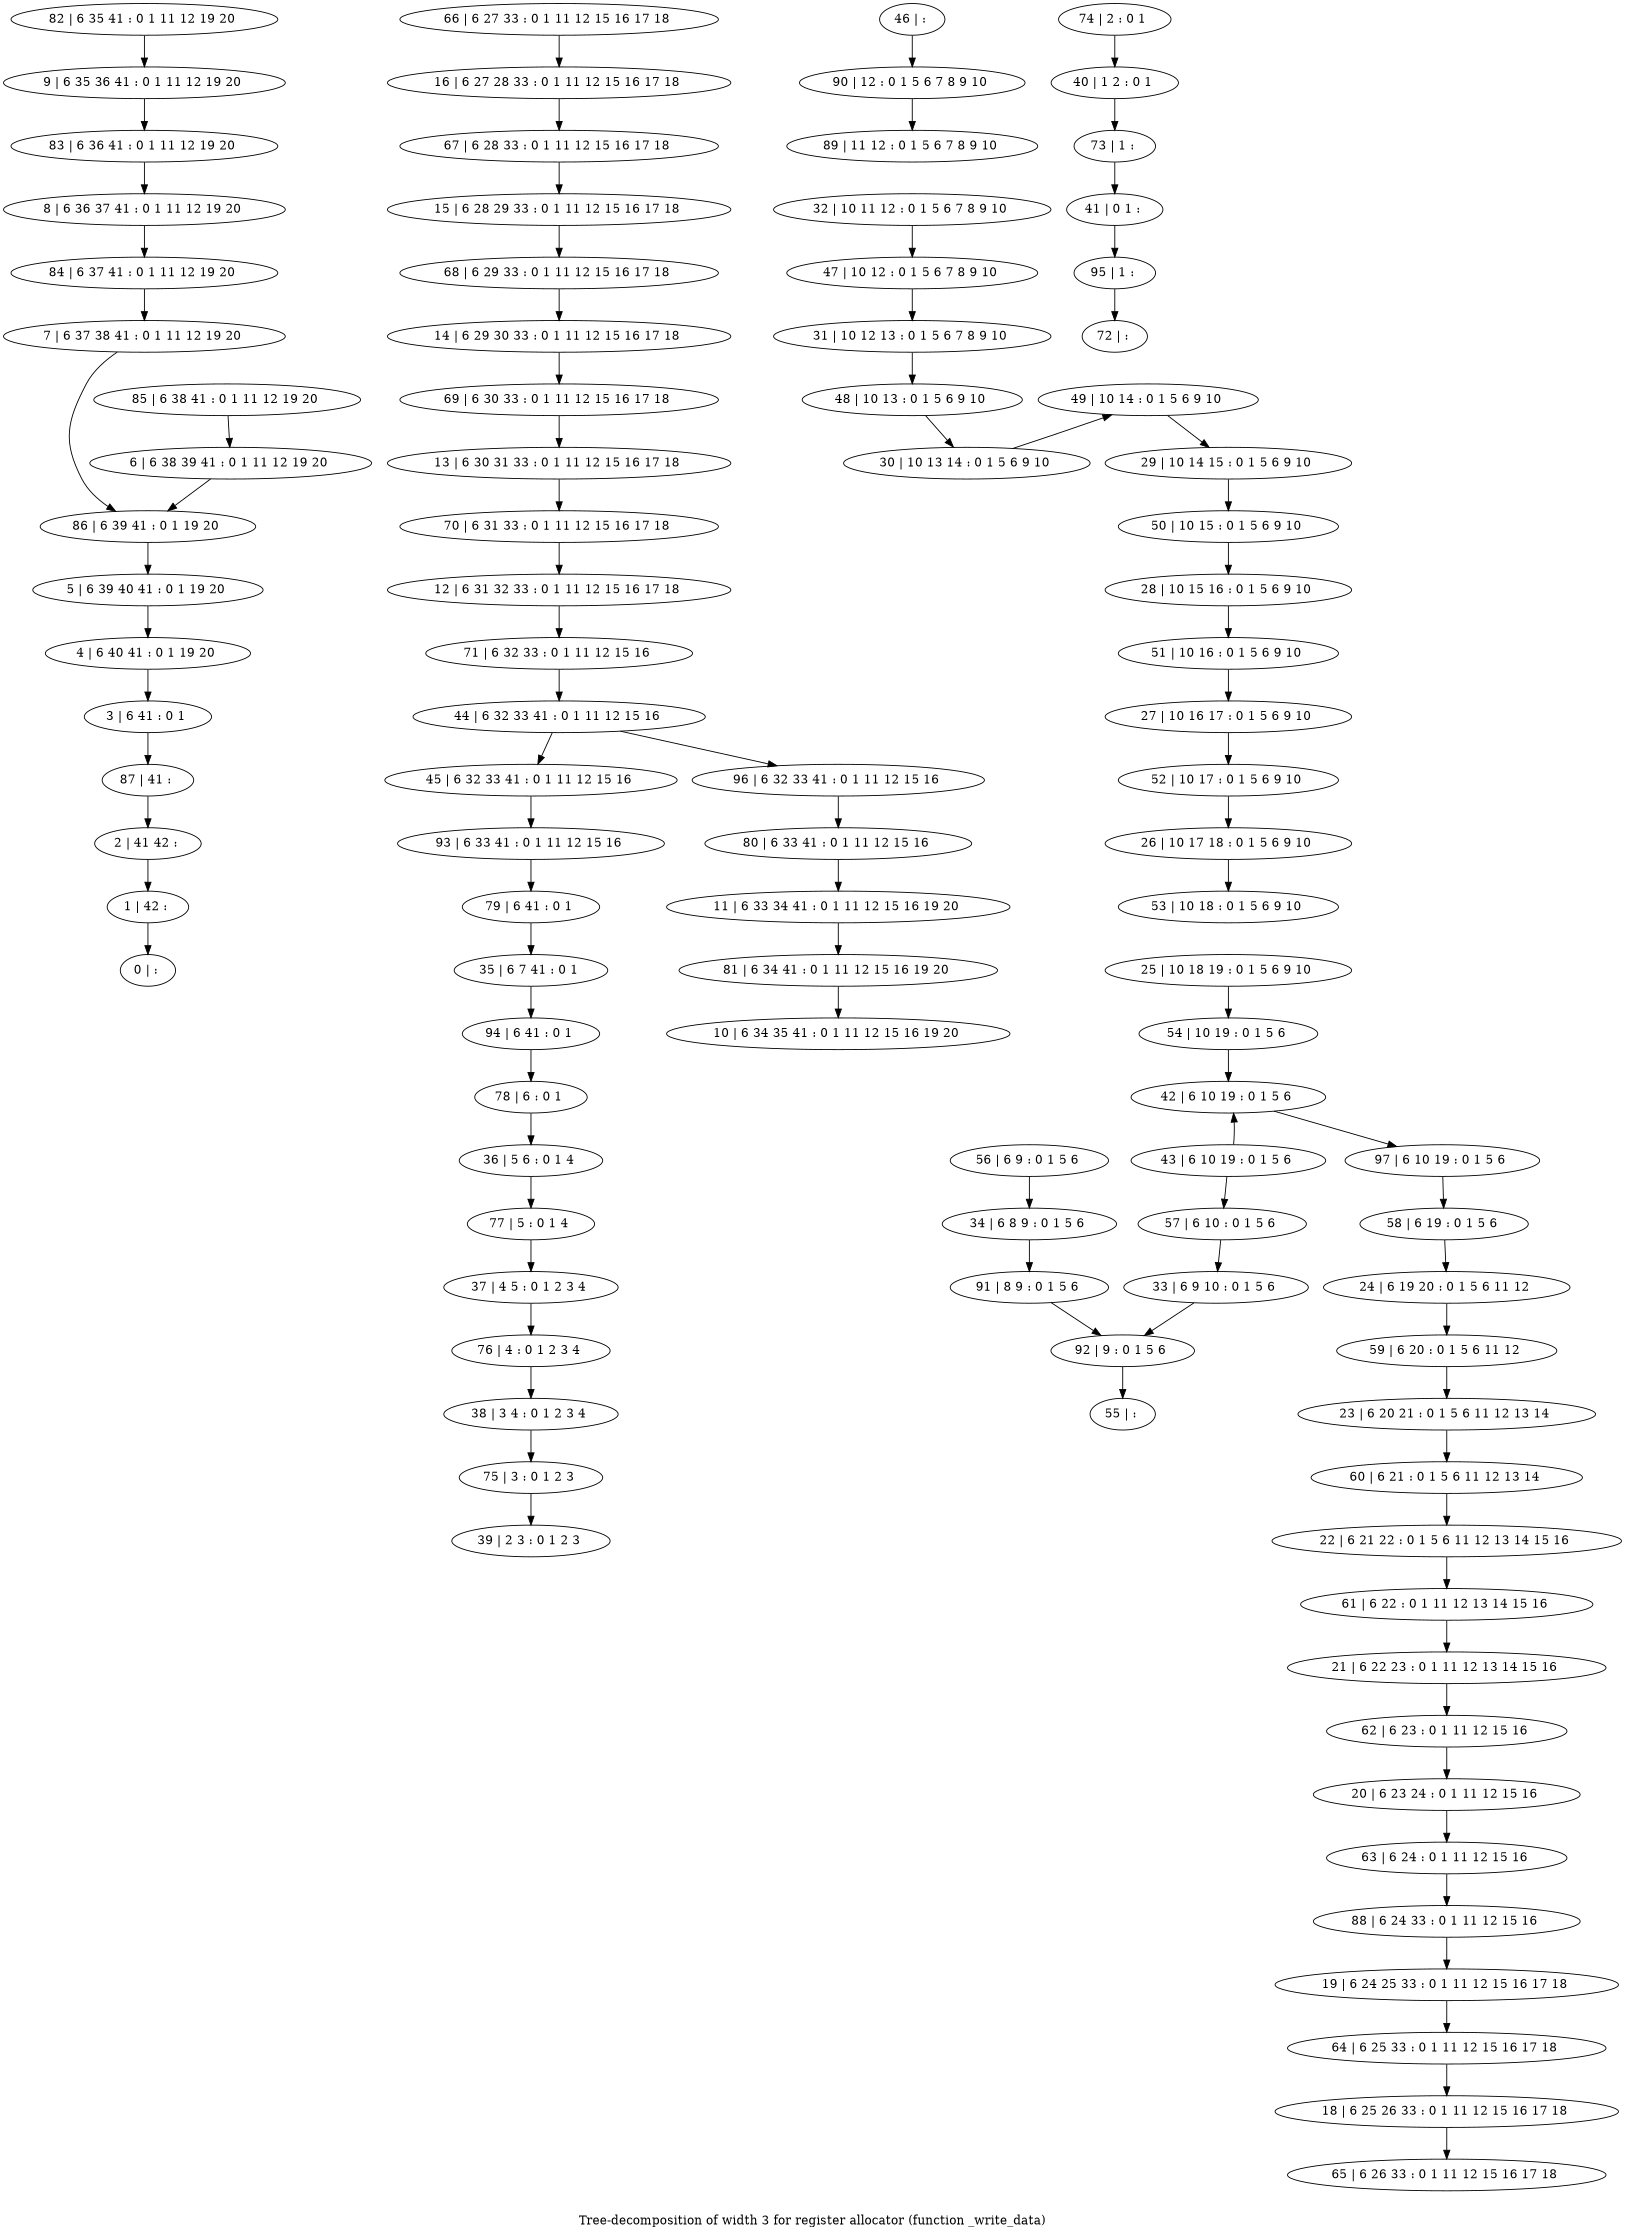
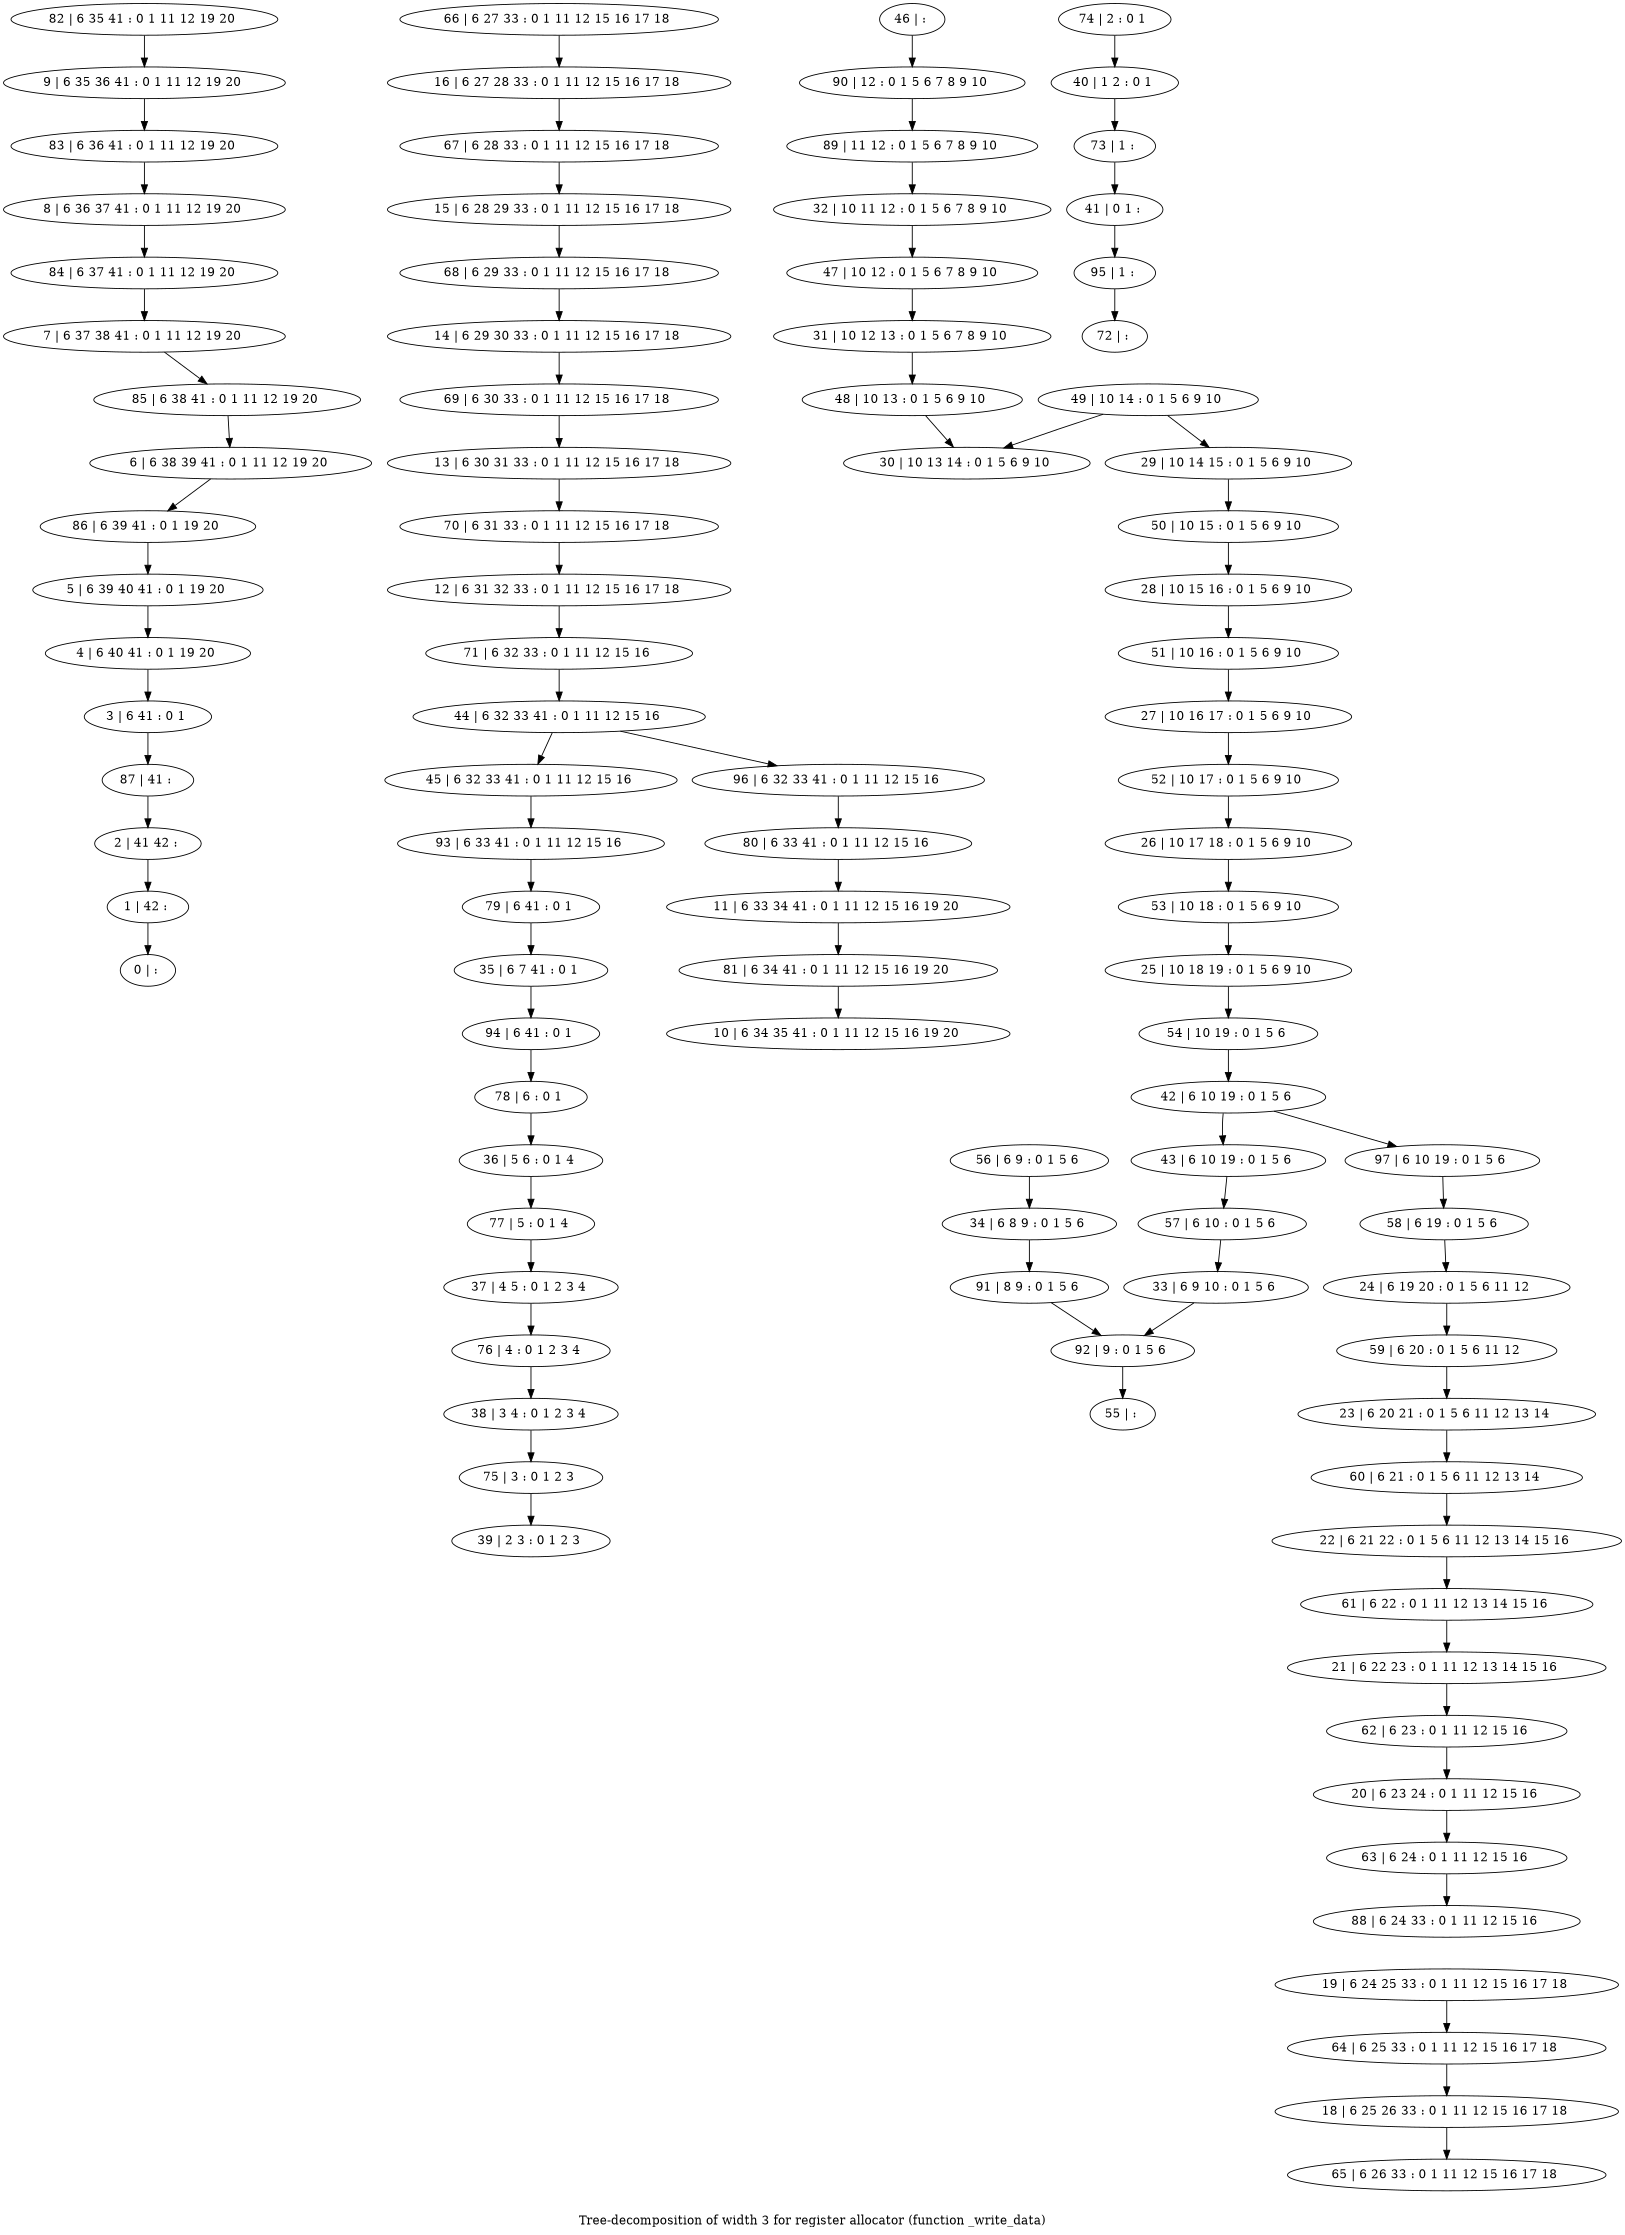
none -> (912, 174)
(70, 428) -> (182, 365)
(1058, 433) -> (1058, 429)
none -> (1228, 934)
(1234, 1133) -> (1222, 1125)
(1447, 1949) -> none
